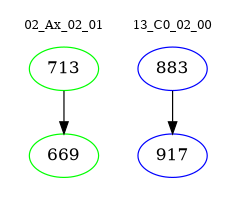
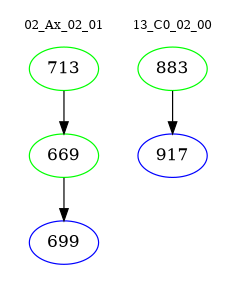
(173, 69) -> (173, 69)
none -> (64, 243)
